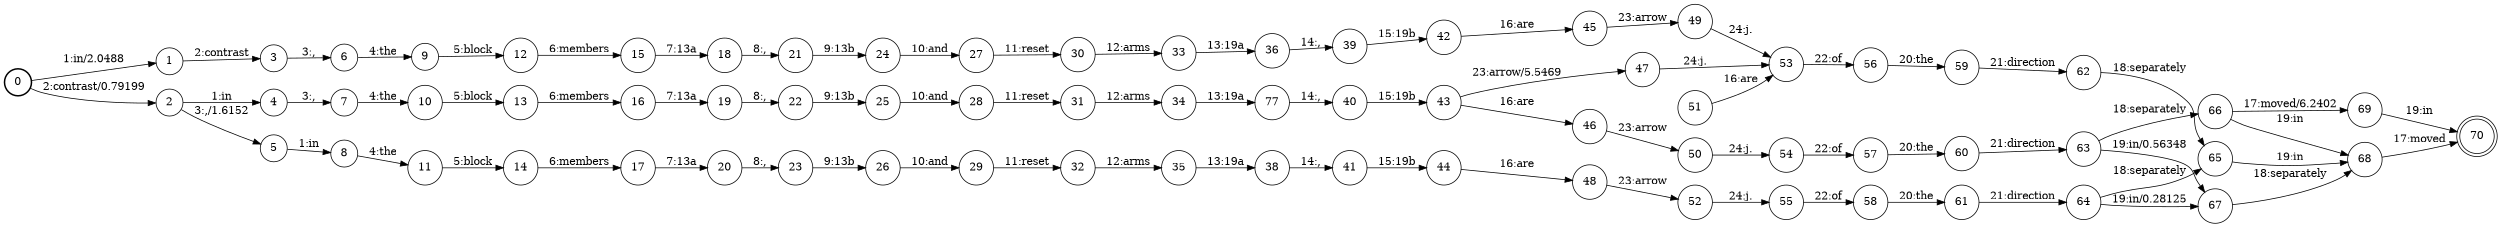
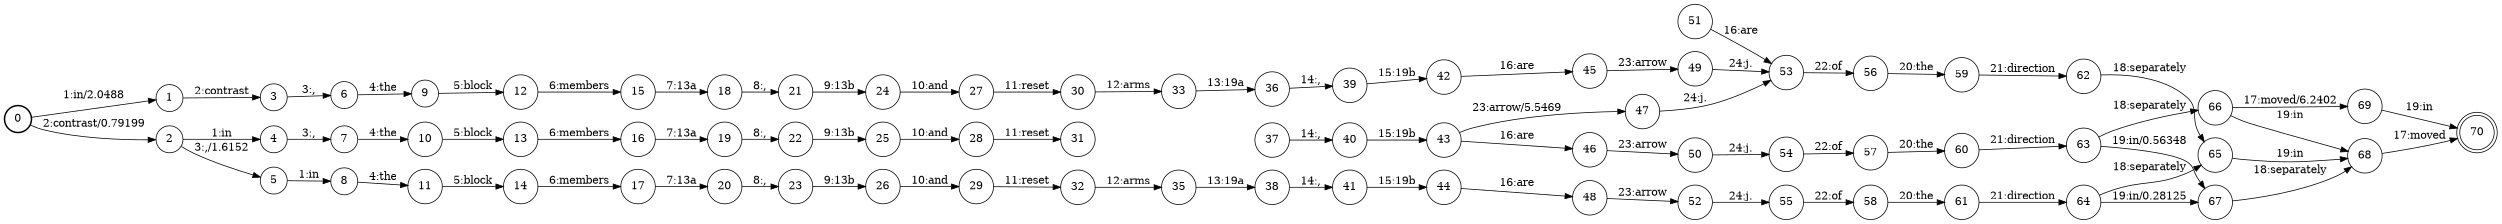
(1179, 103) -> none
(1272, 103) -> (1272, 140)
